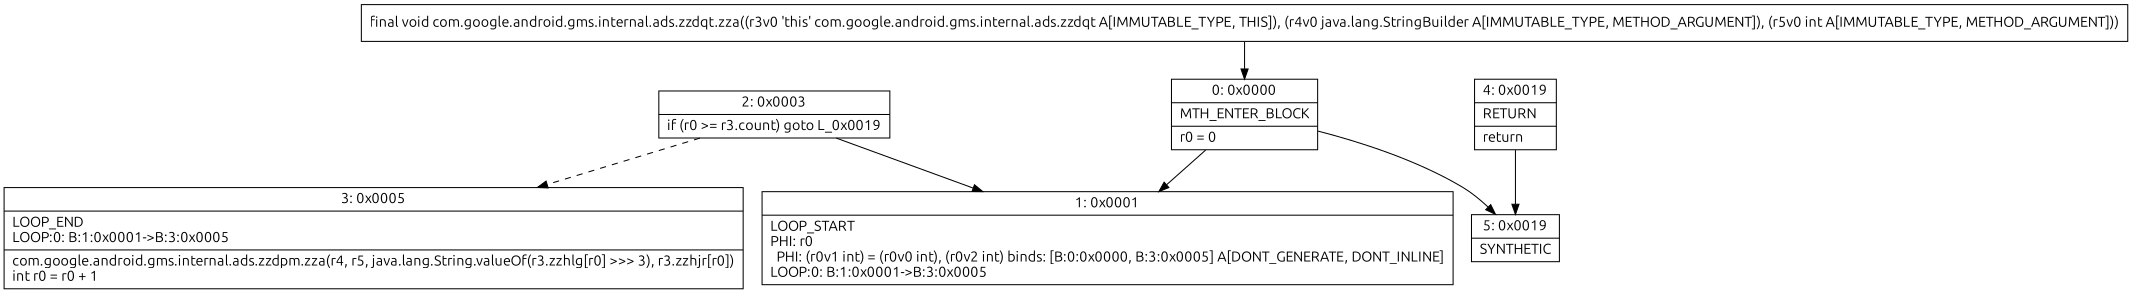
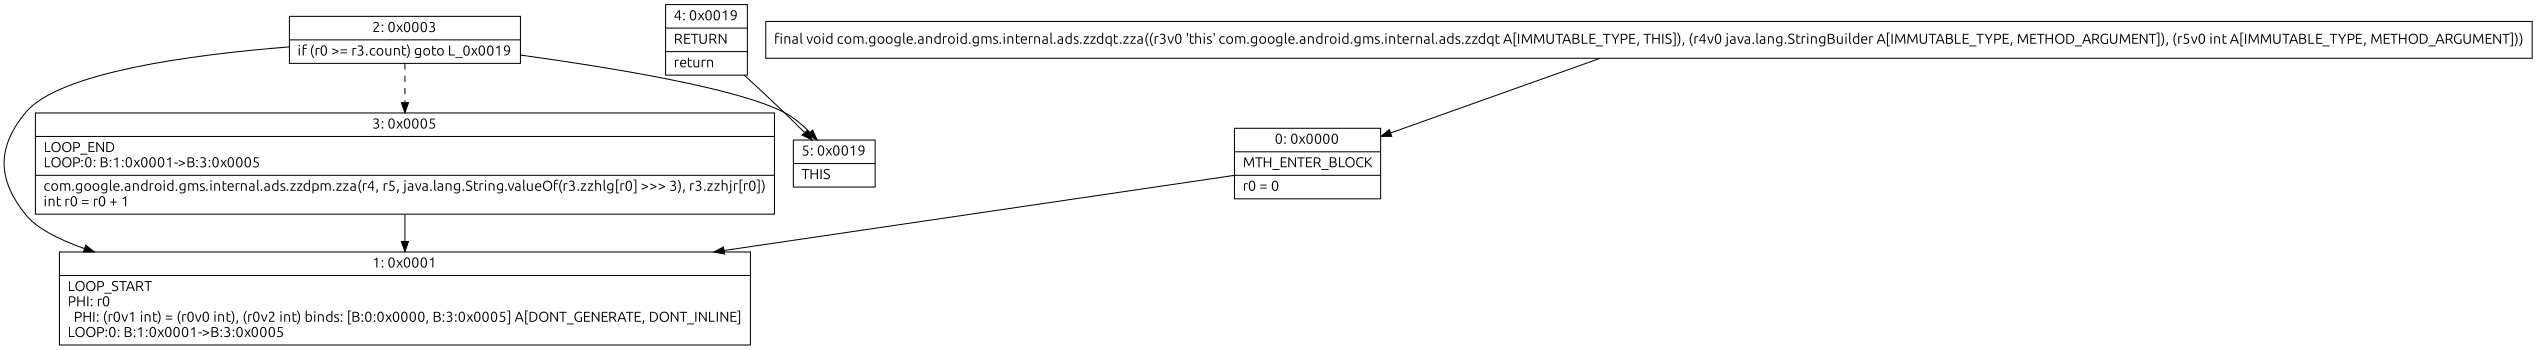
(1407, 160) -> (670, 80)
none -> (405, 228)
(1515, 249) -> (816, 175)
